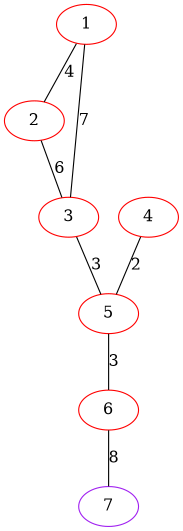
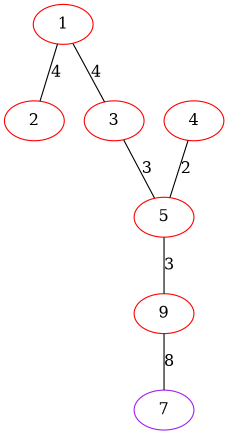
(84, 121) -> (96, 73)
(52, 169) -> none
(109, 410) -> (164, 314)
